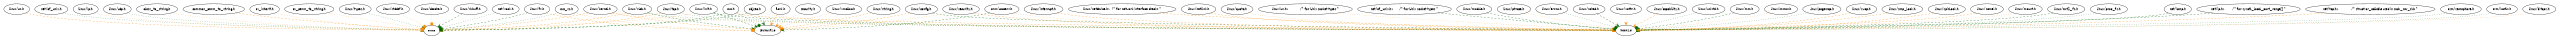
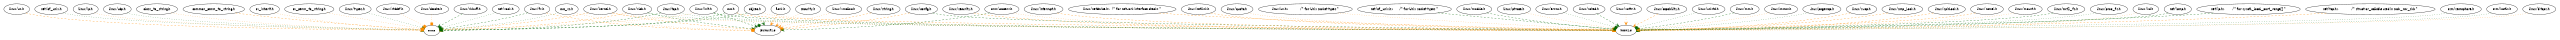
none -> (2146, 9)
(846, 26) -> none
(552, 27) -> (552, 27)
